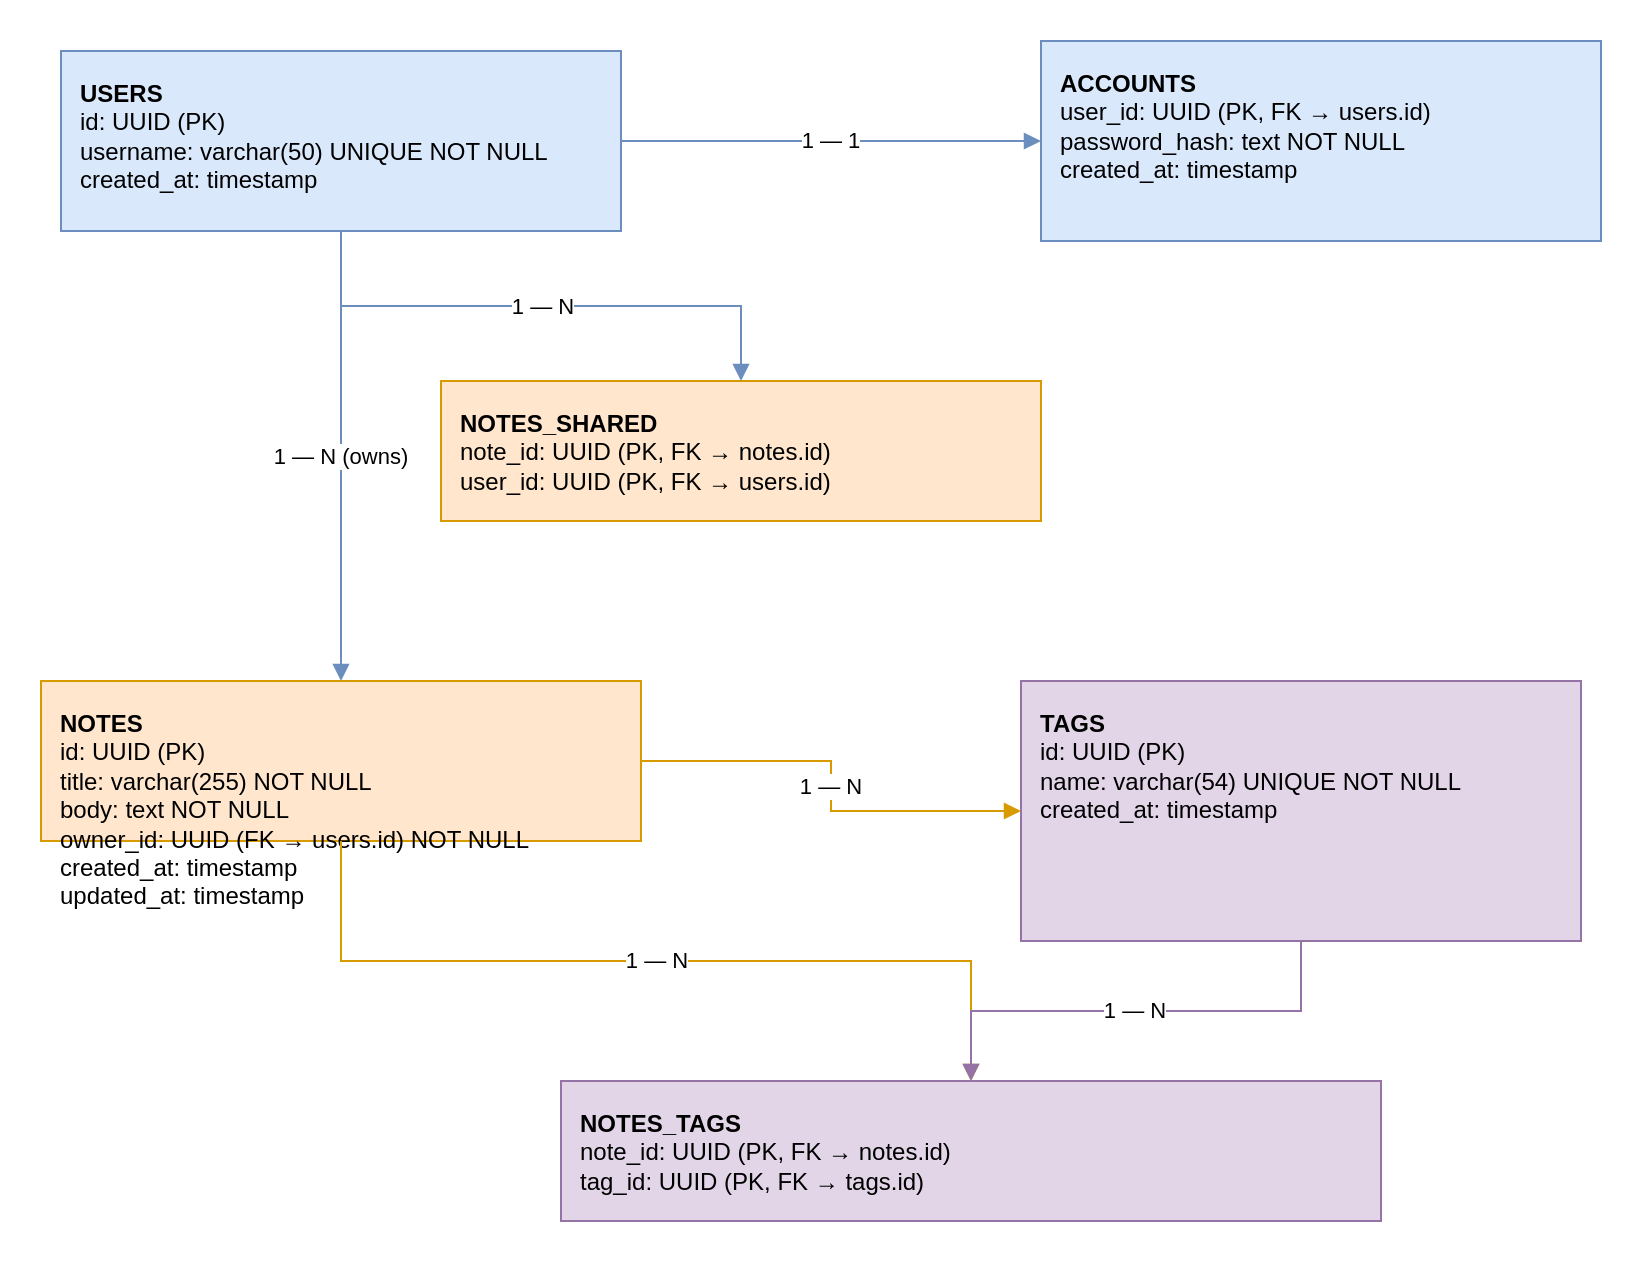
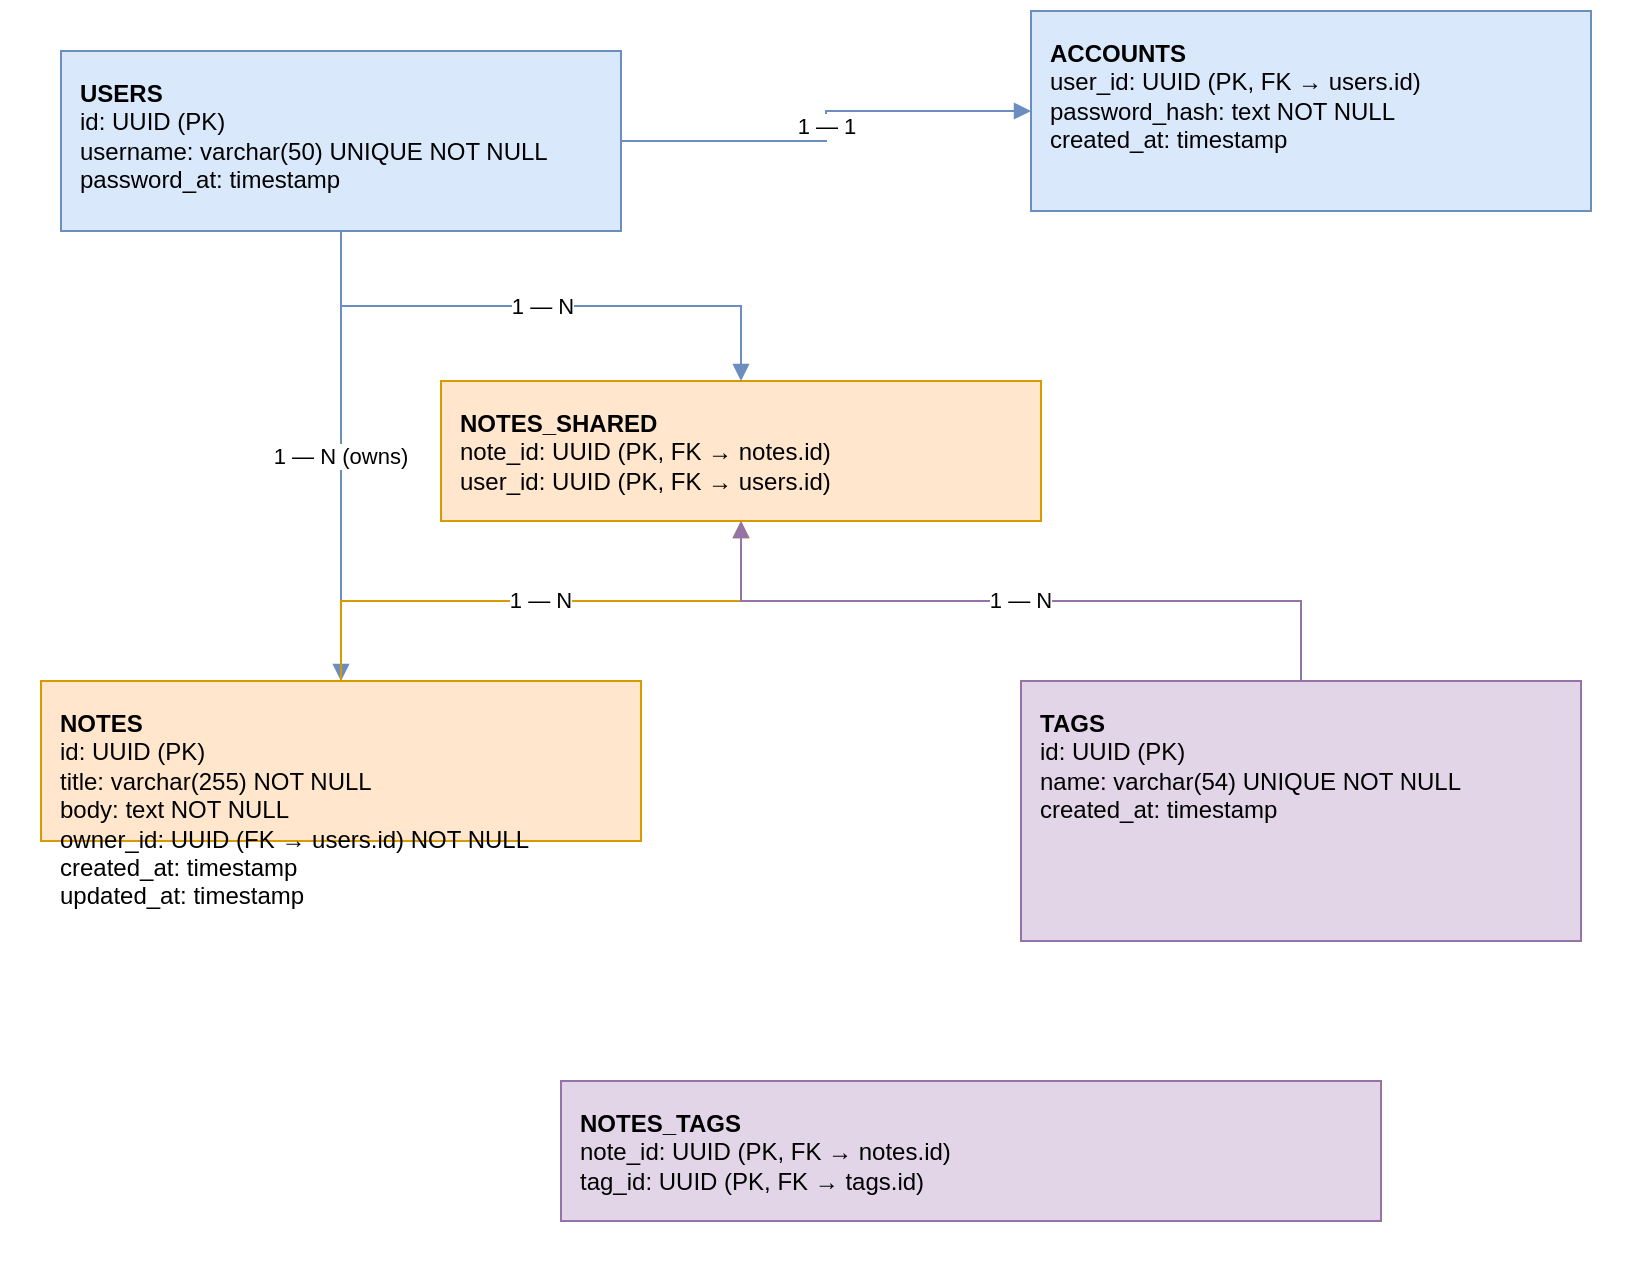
(314, 139) -> (314, 139)
(1321, 141) -> (1311, 111)
(743, 761) -> (631, 601)
(427, 961) -> none
(1246, 1011) -> (1194, 601)
